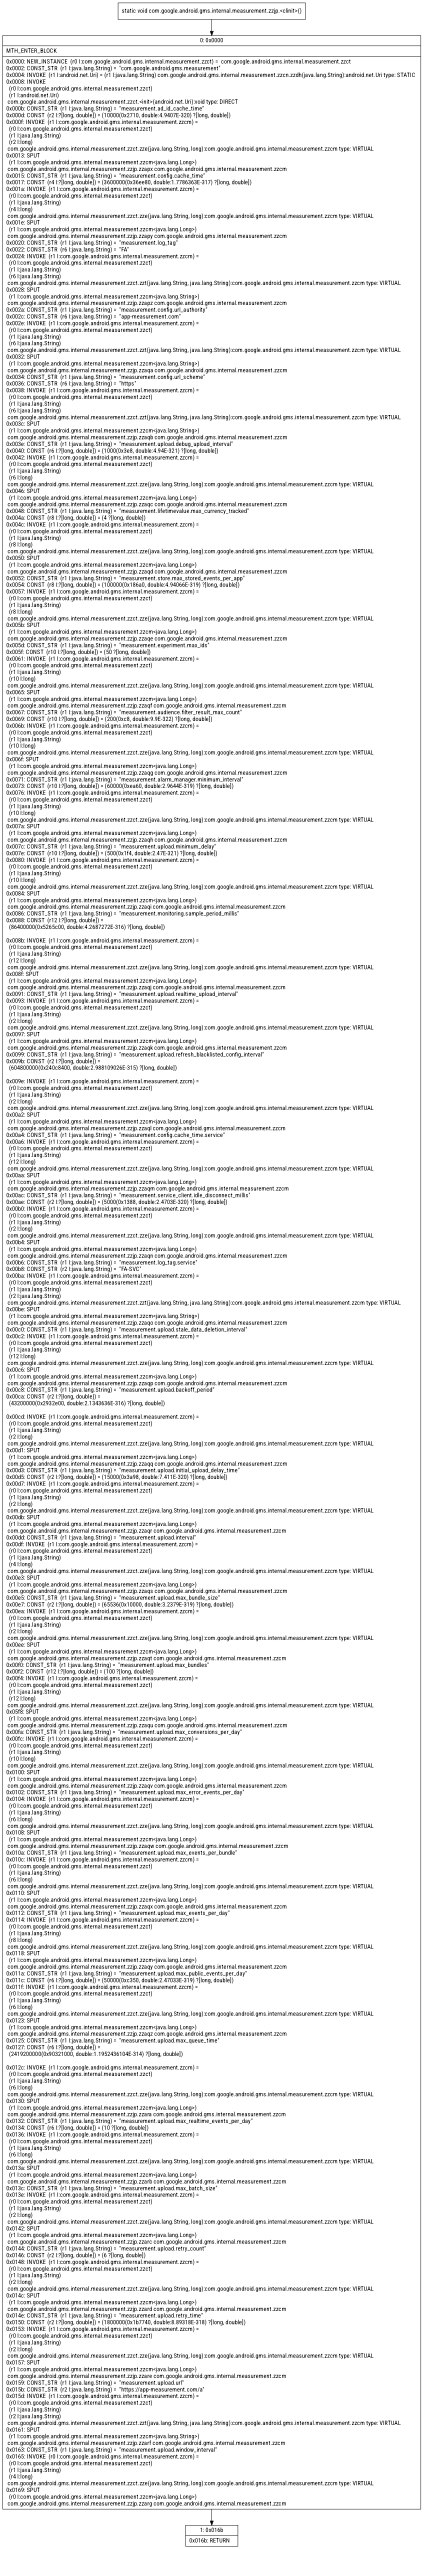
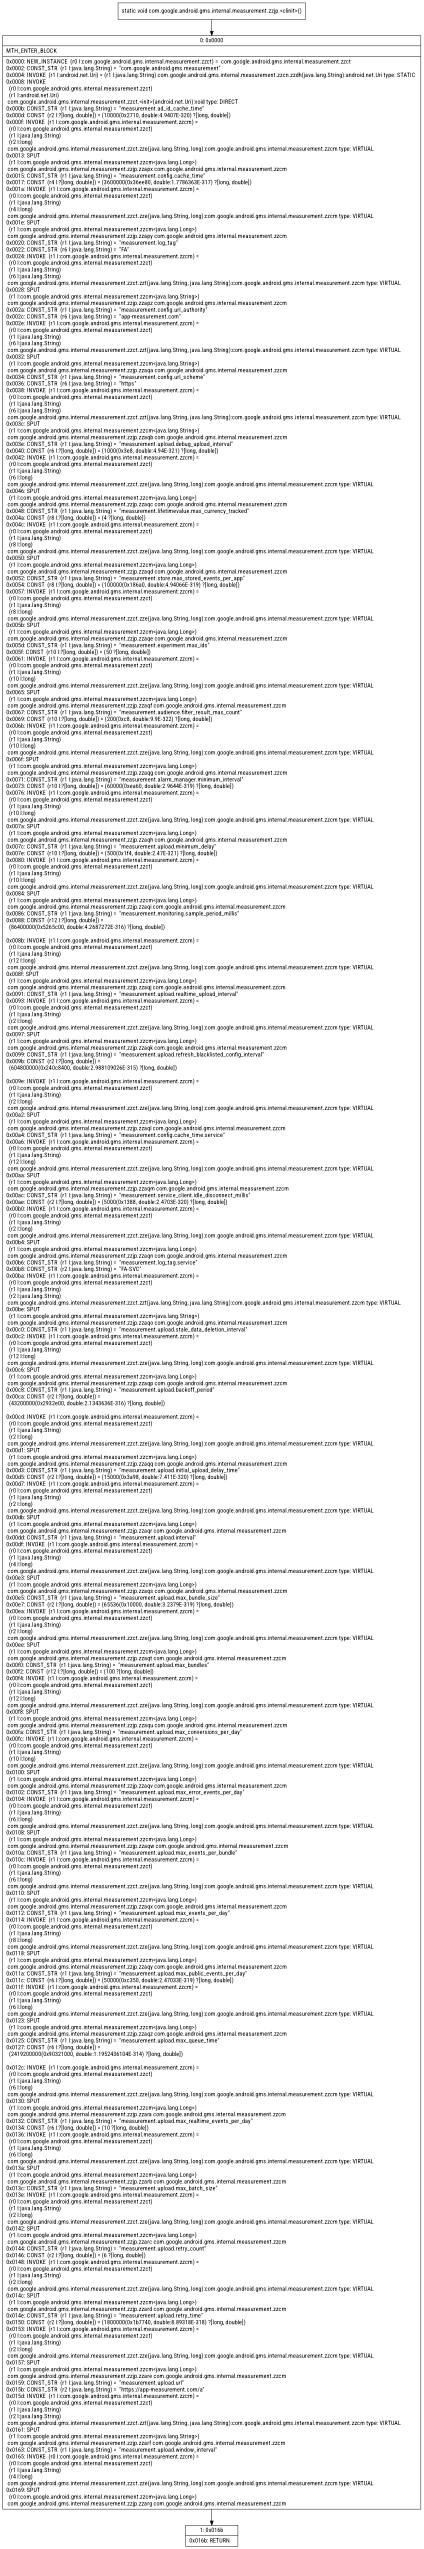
(24, 1712) -> (24, 1712)
